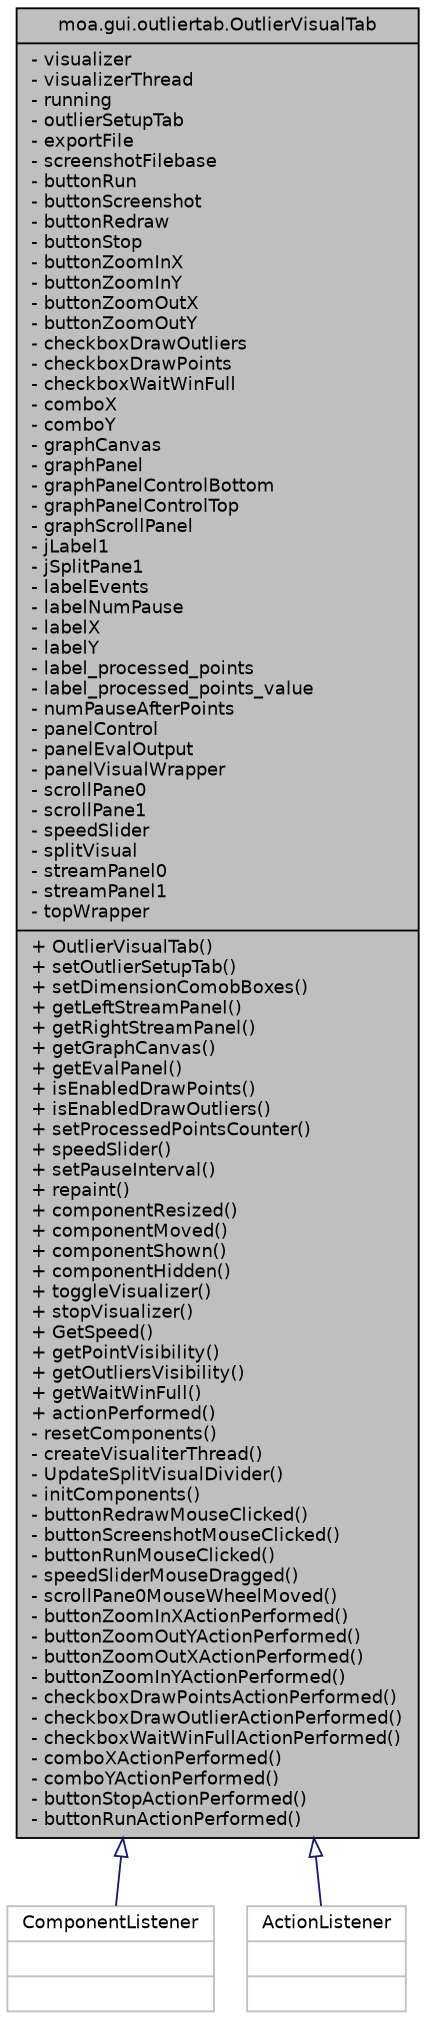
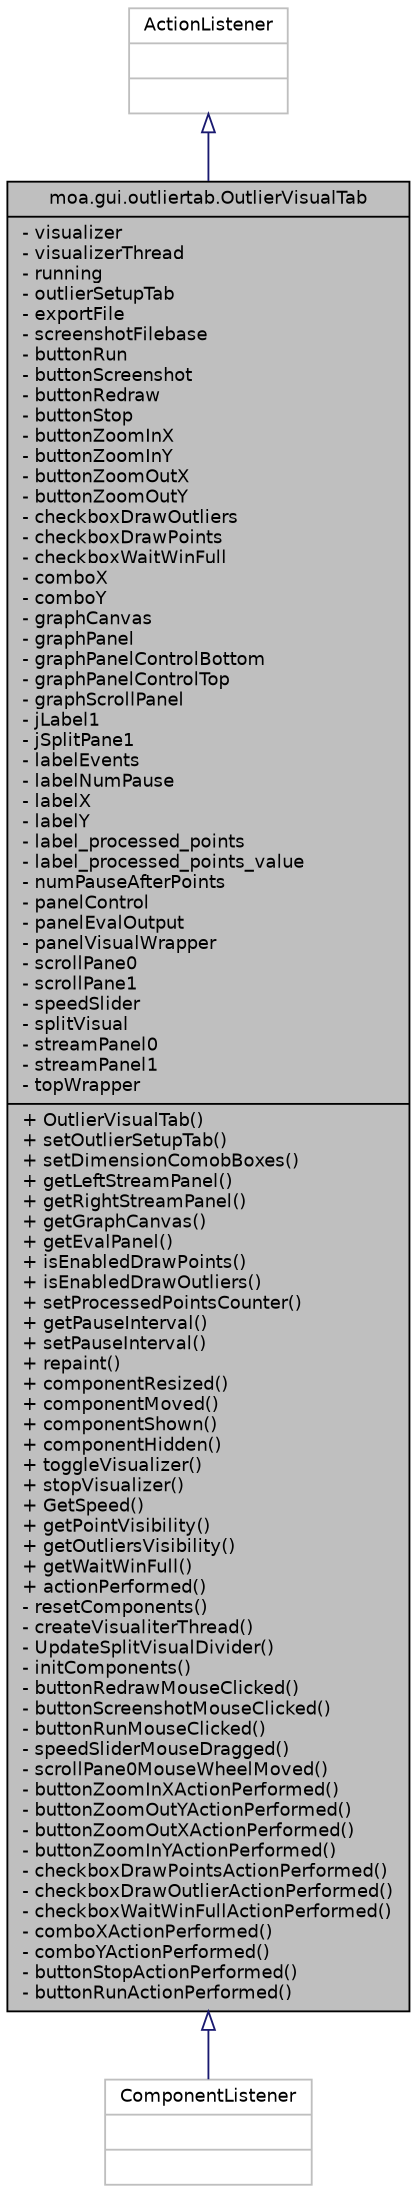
(101, 1150) -> (115, 1323)
(318, 1881) -> (208, 157)
